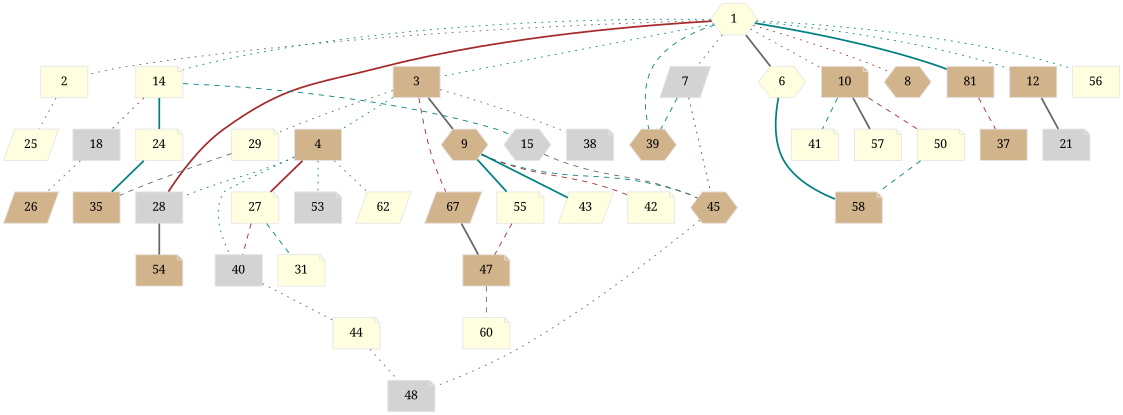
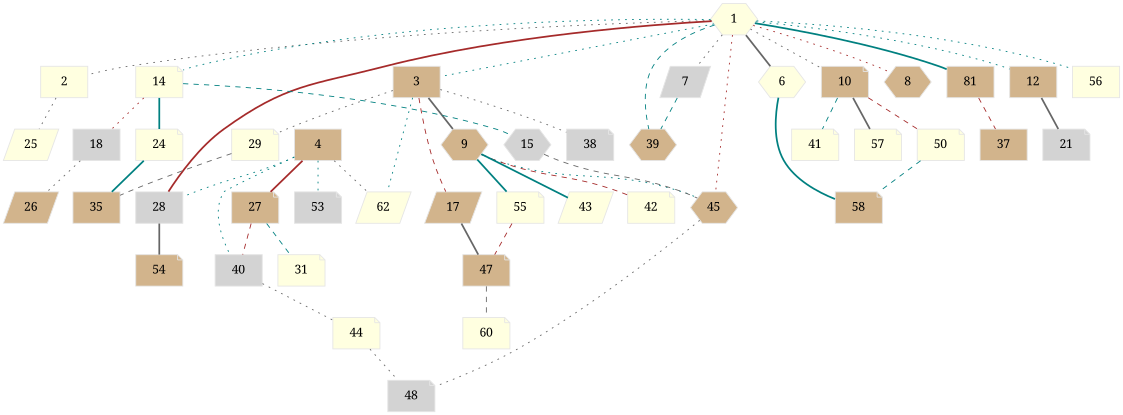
(367, 113) -> (400, 145)
(700, 145) -> (724, 113)
(589, 176) -> (589, 176)
(255, 208) -> (255, 208)
(453, 208) -> (453, 208)
